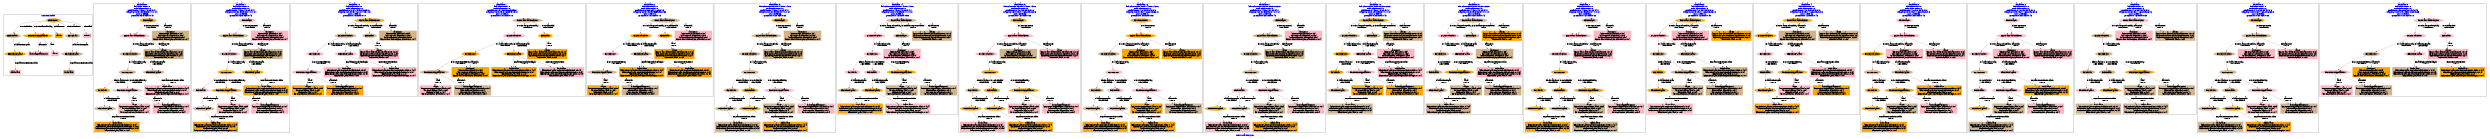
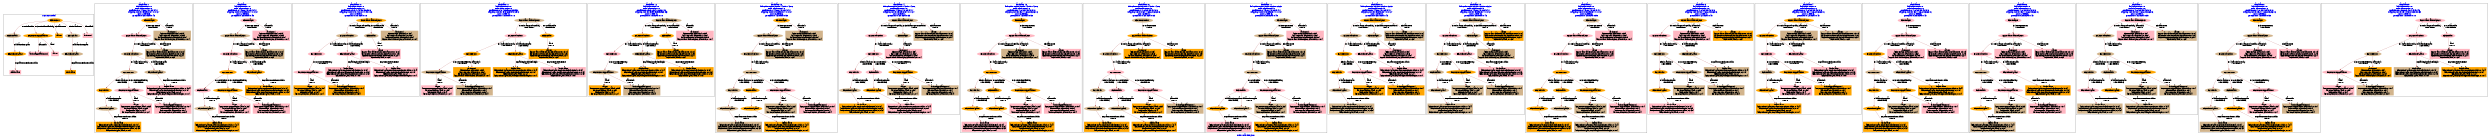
(1141, 20) -> (1142, 20)
(87, 36) -> (88, 36)
(69, 72) -> (70, 72)
